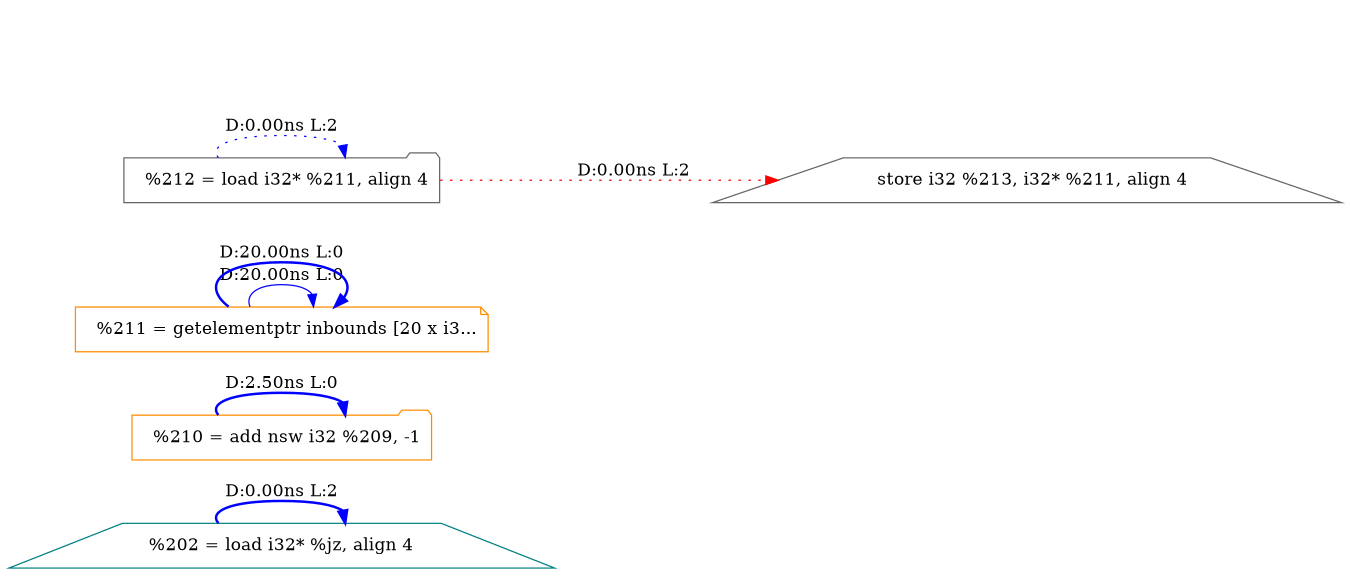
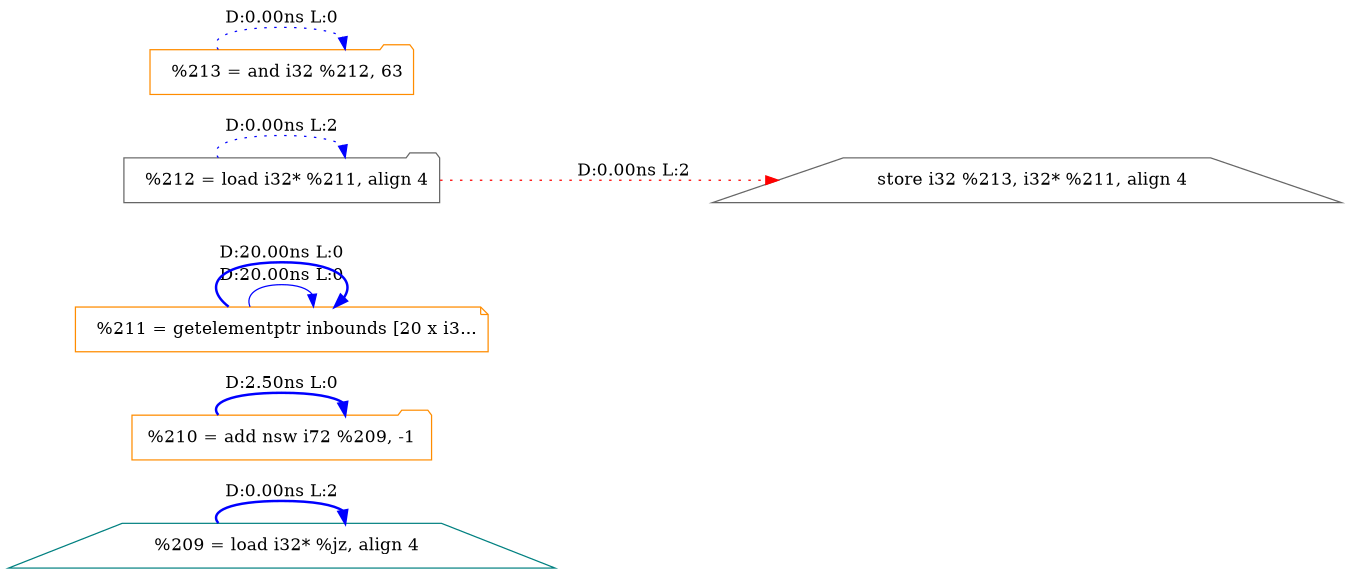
none -> (282, 72)
(282, 438) -> (282, 438)
(282, 546) -> (282, 546)
